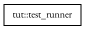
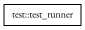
(42, 15) -> (42, 15)
